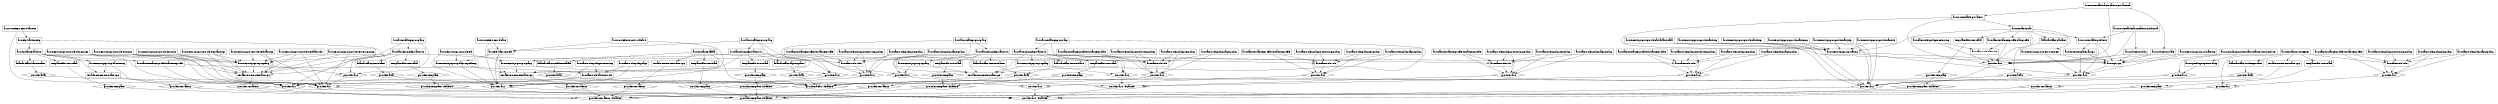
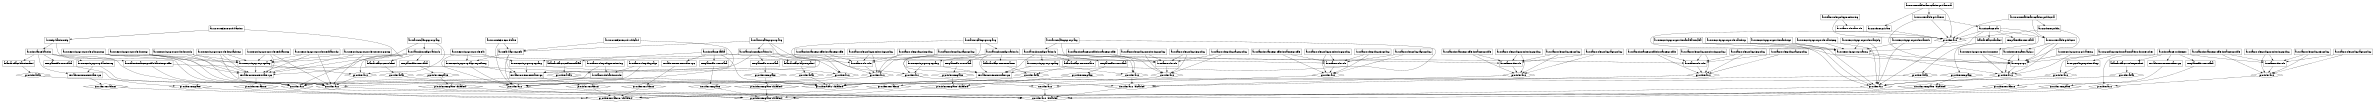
(2008, 40) -> none
